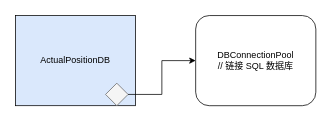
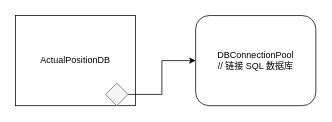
(75, 60) -> (75, 60)
